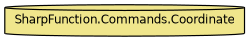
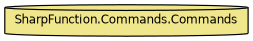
(125, 20) -> (126, 20)
